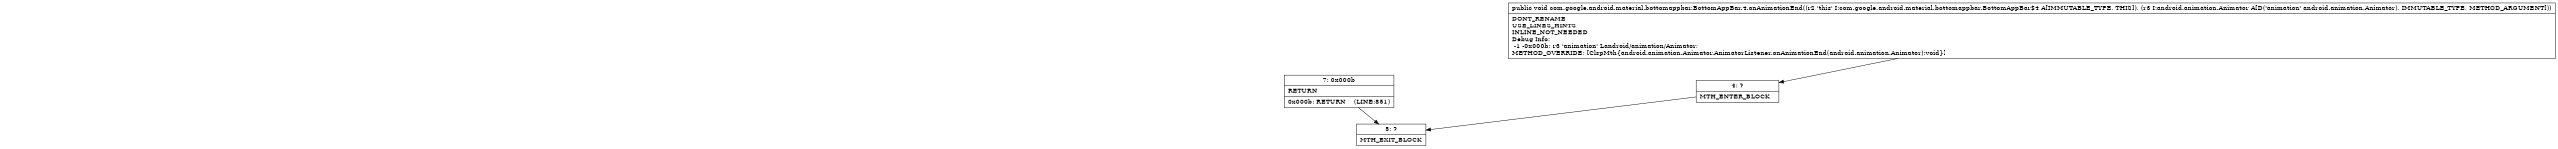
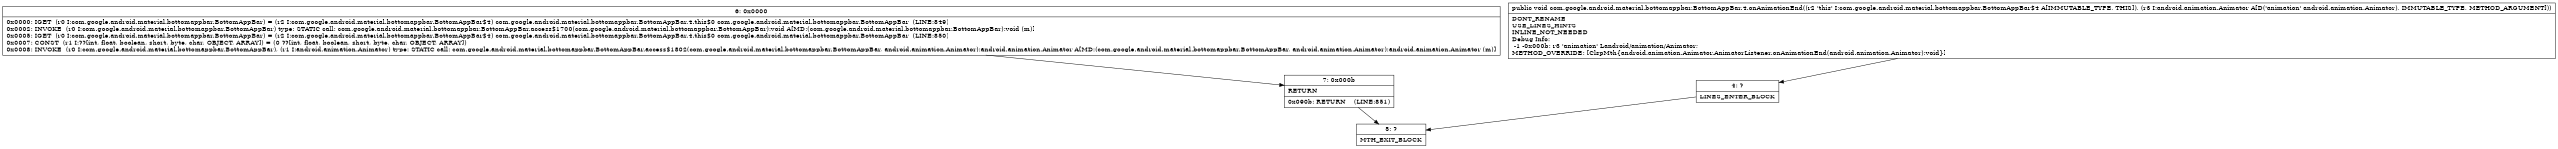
none -> (751, 31)
(1735, 97) -> (1738, 97)
(1339, 102) -> (1339, 102)
